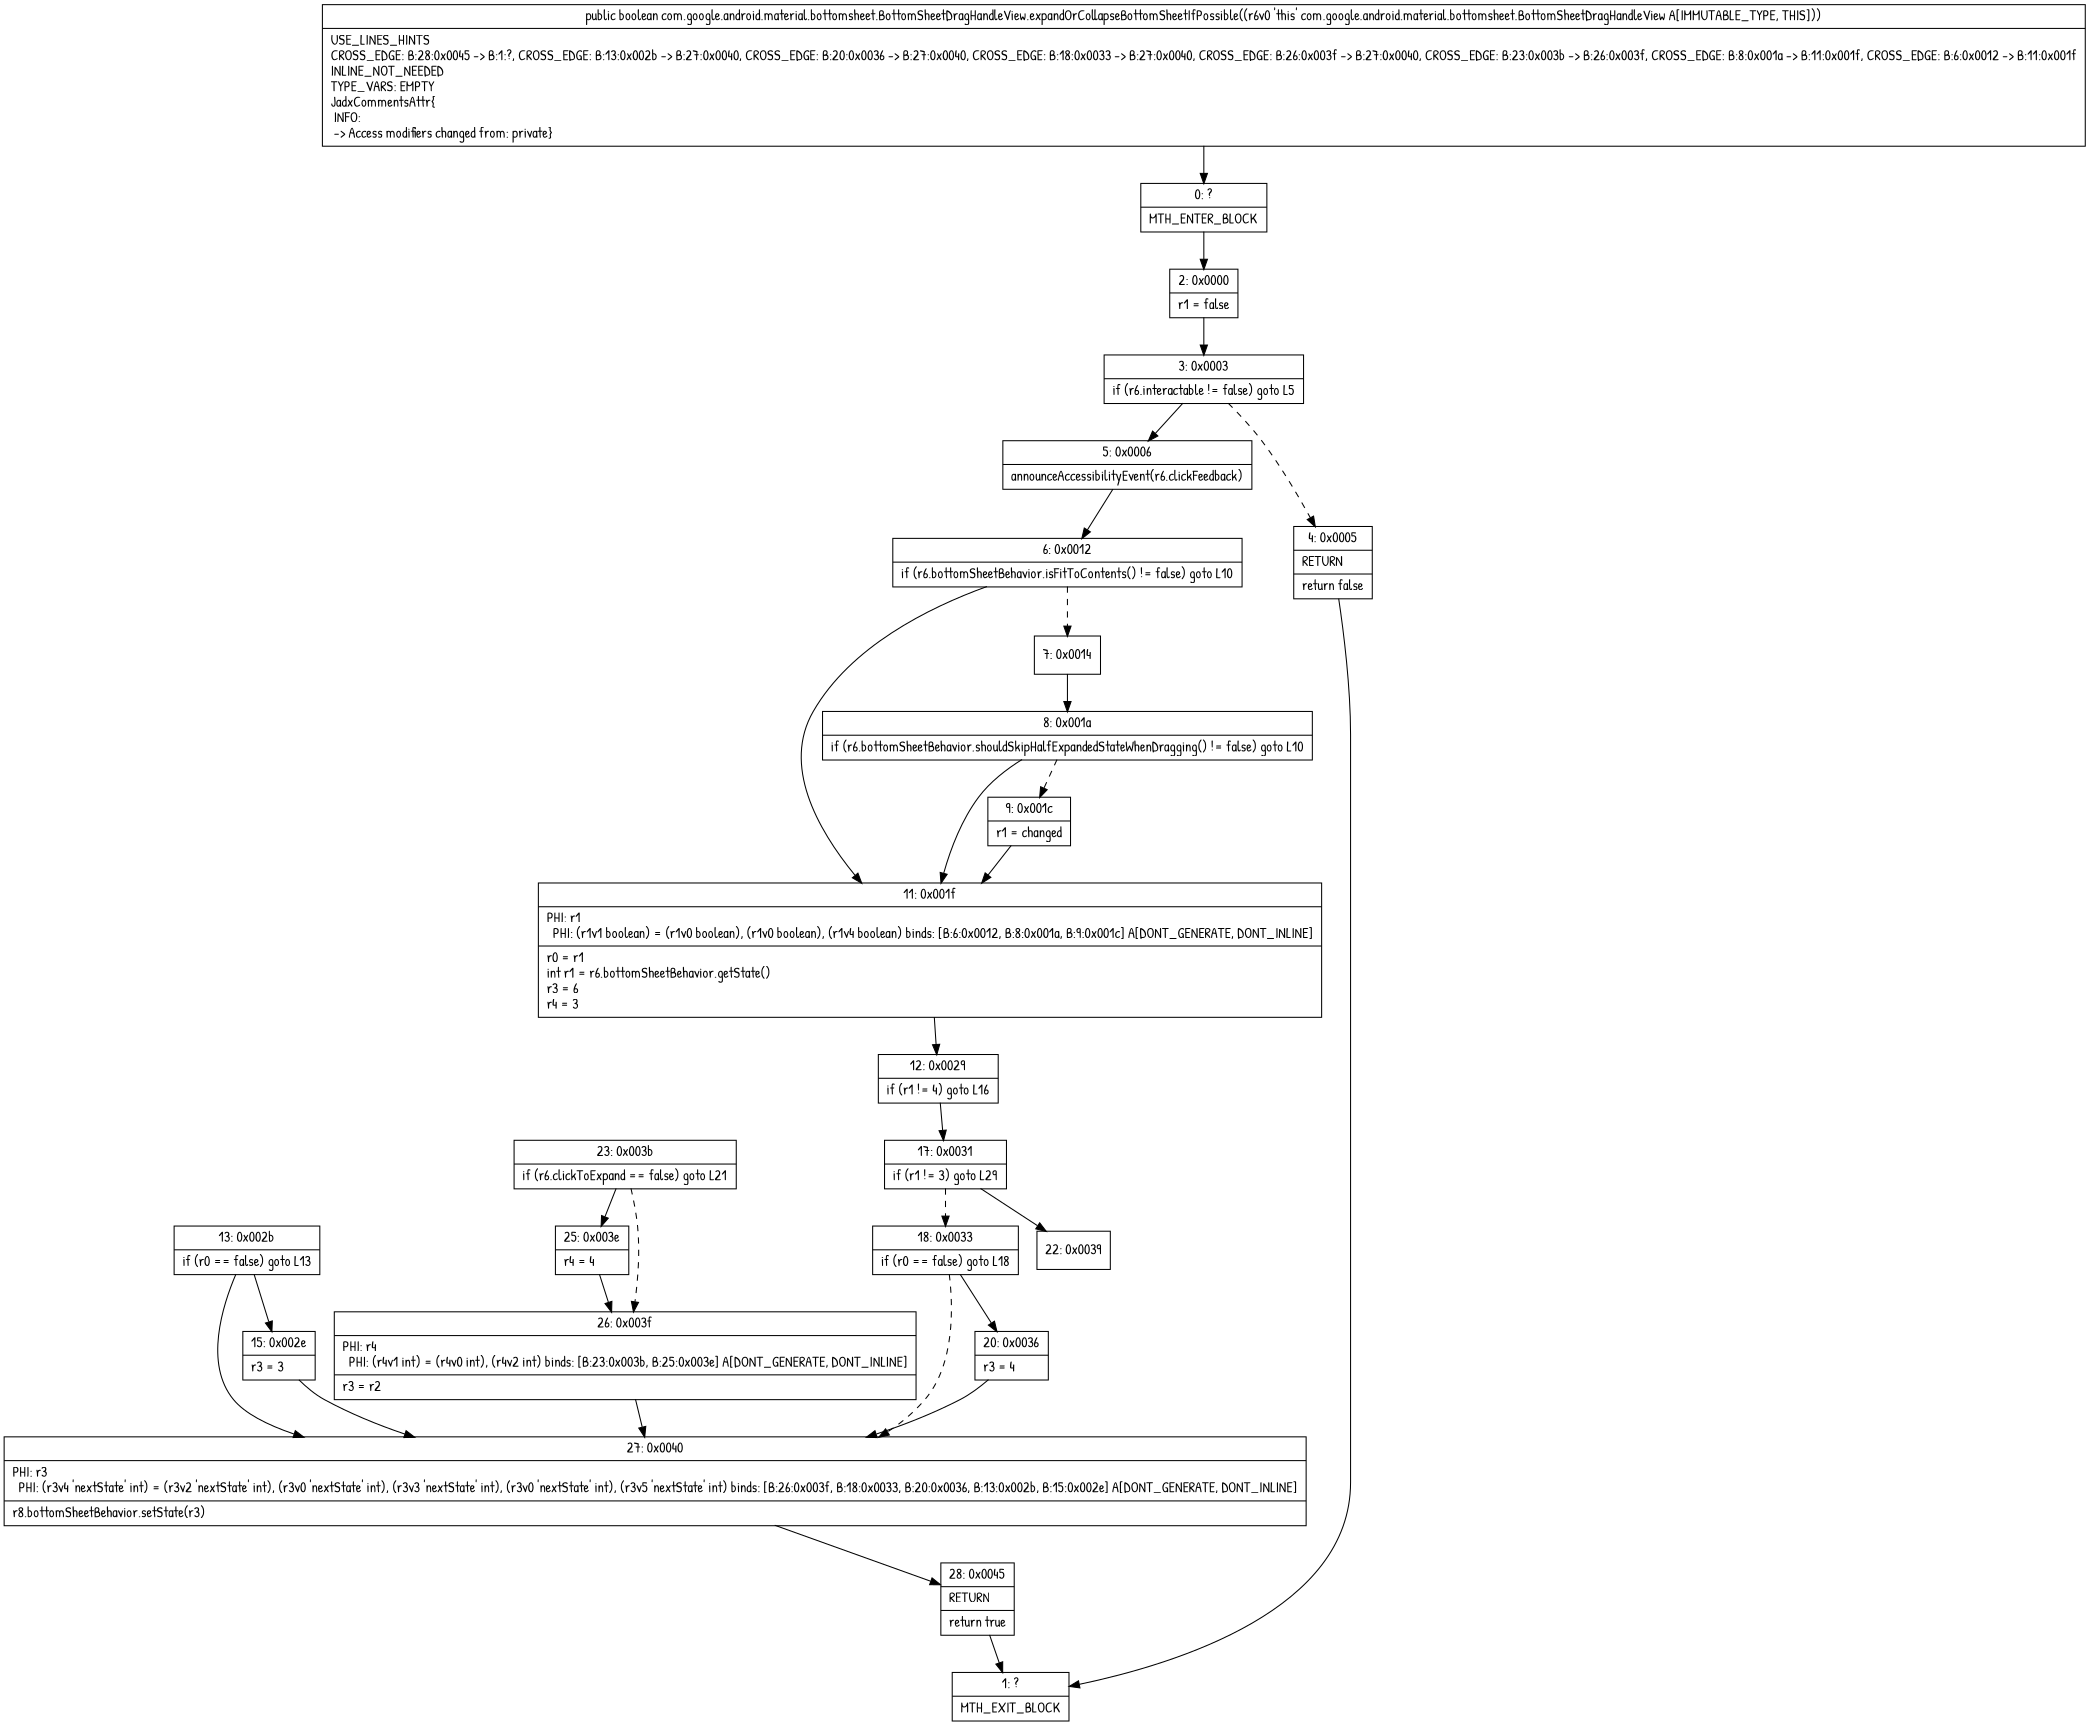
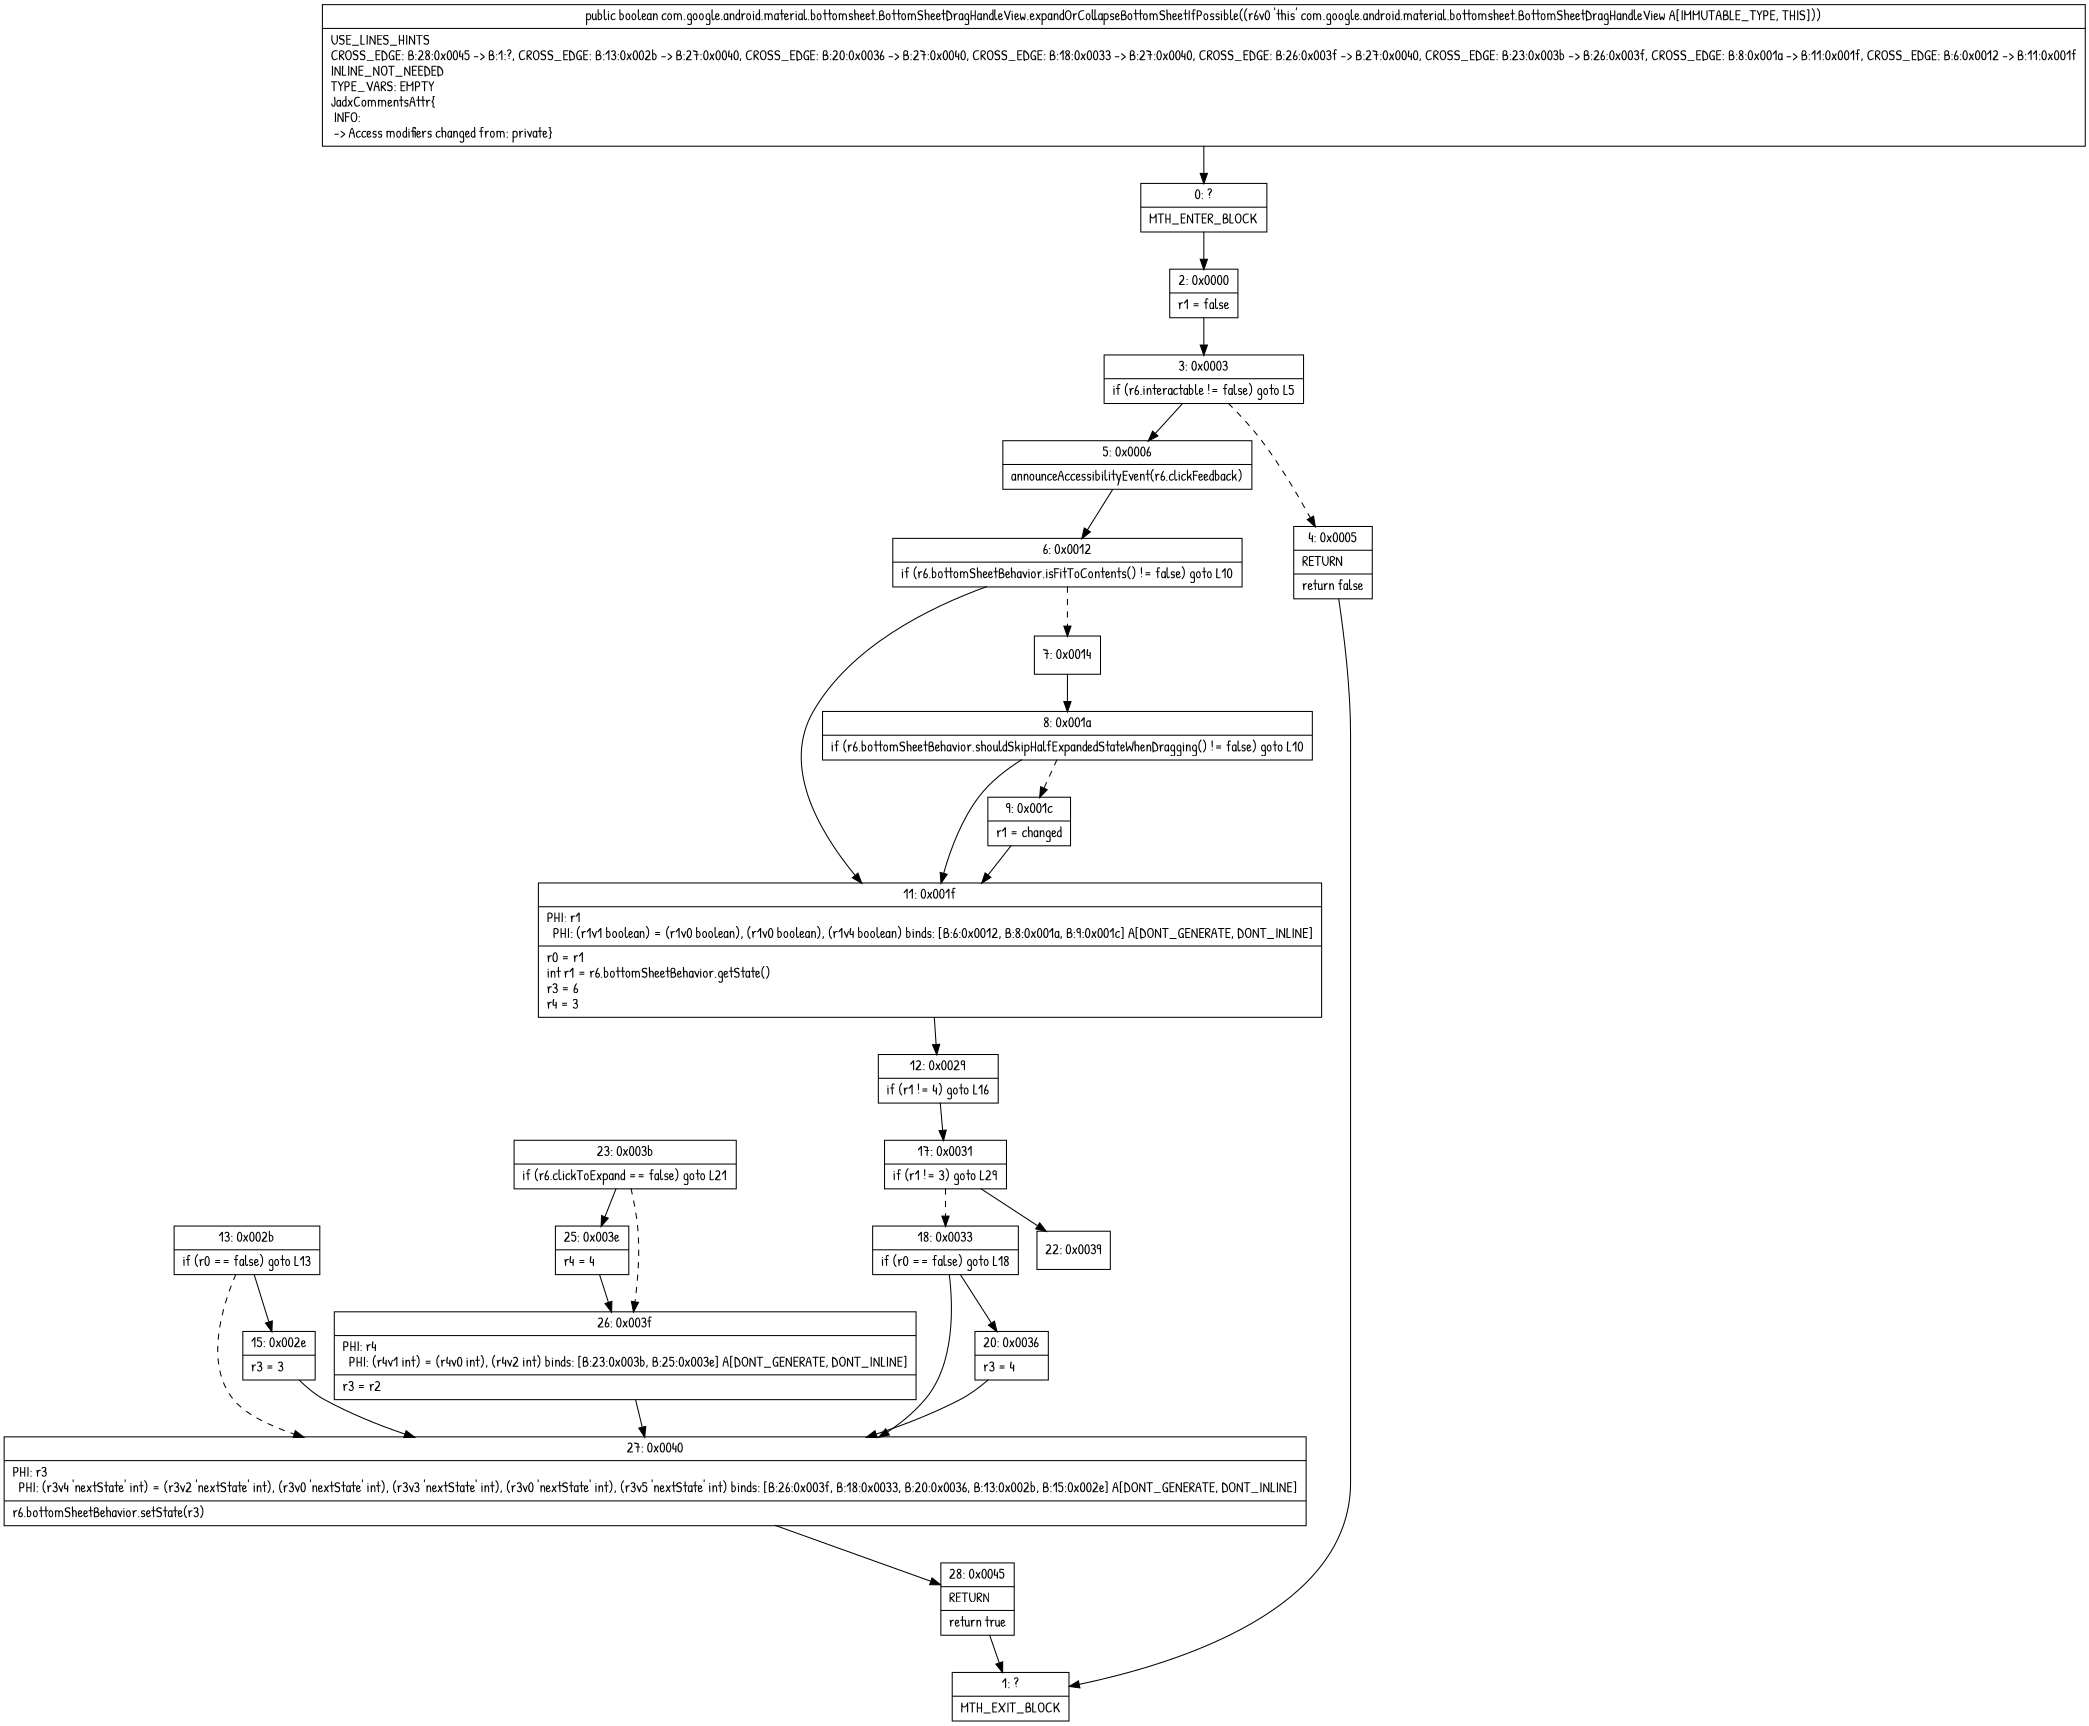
(944, 1364) -> (944, 1364)
(220, 1372) -> (220, 1372)
(109, 1513) -> (109, 1513)
